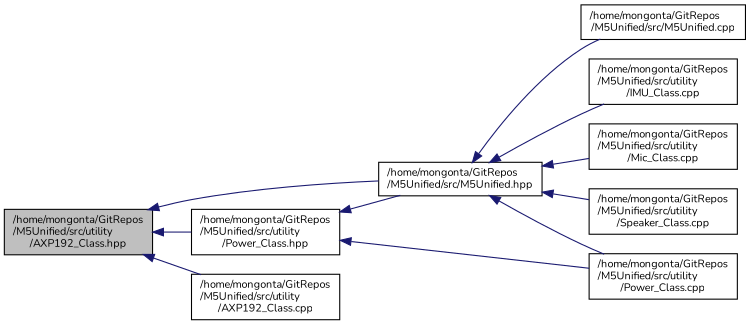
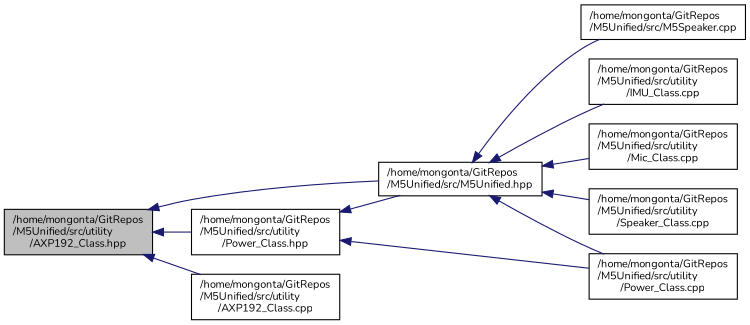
(663, 22) -> (663, 22)
